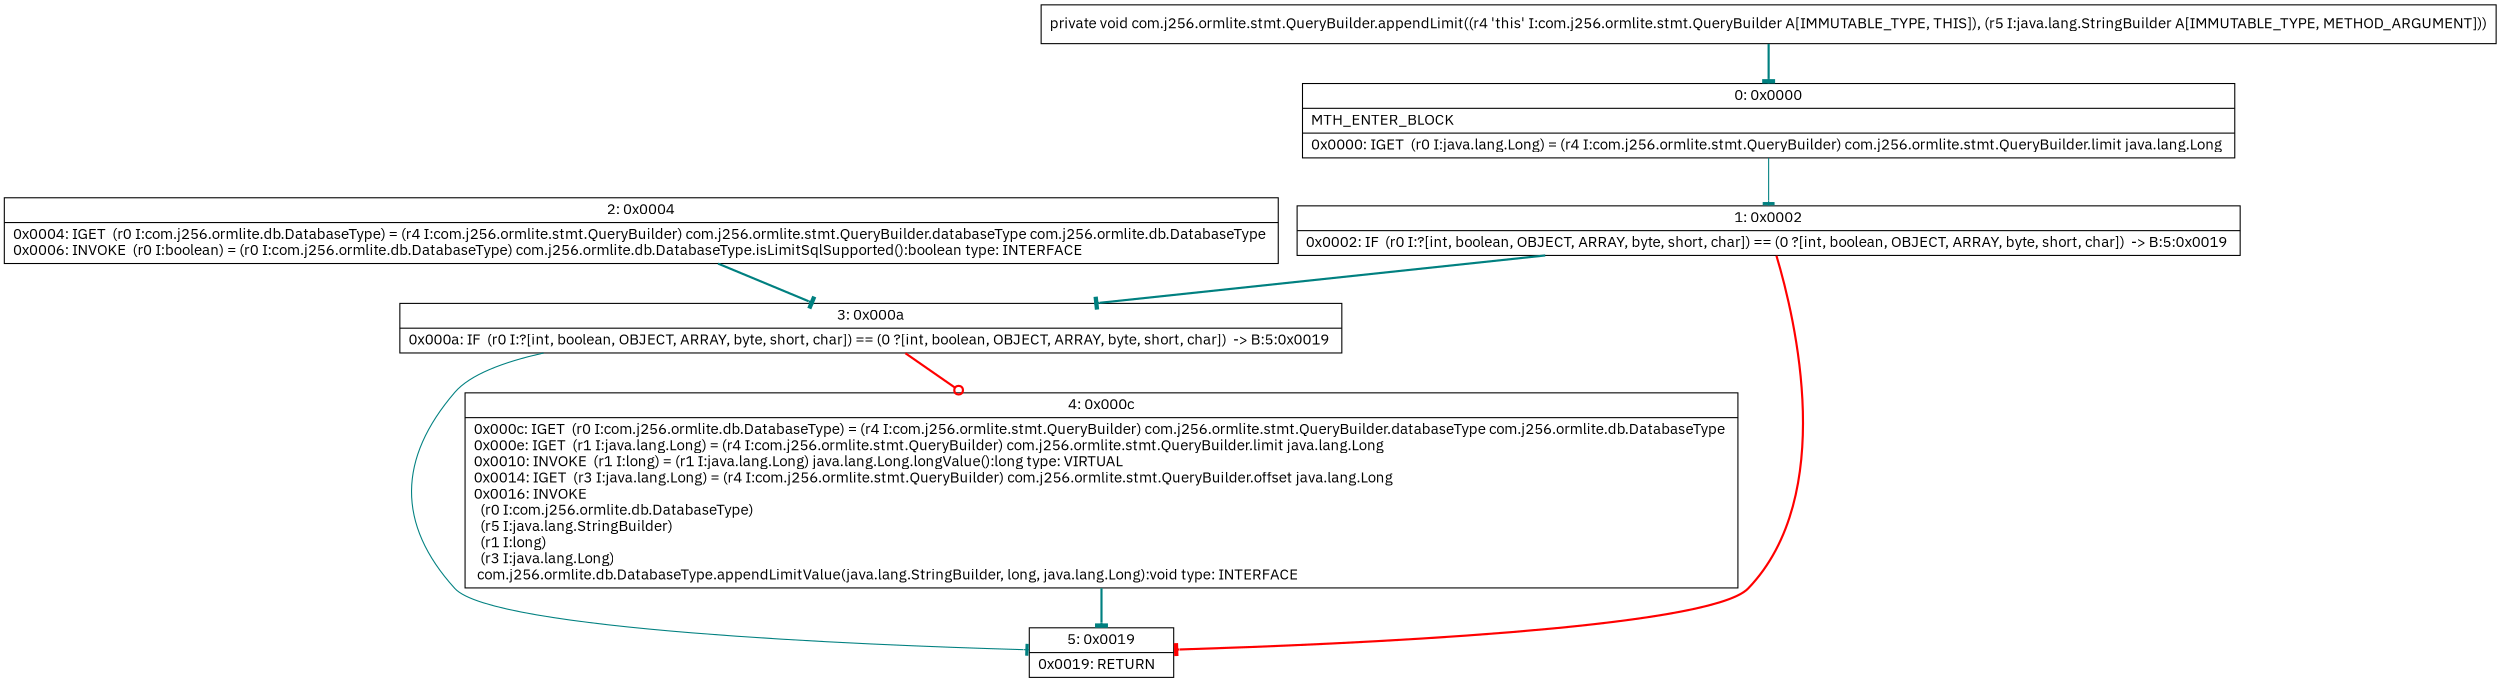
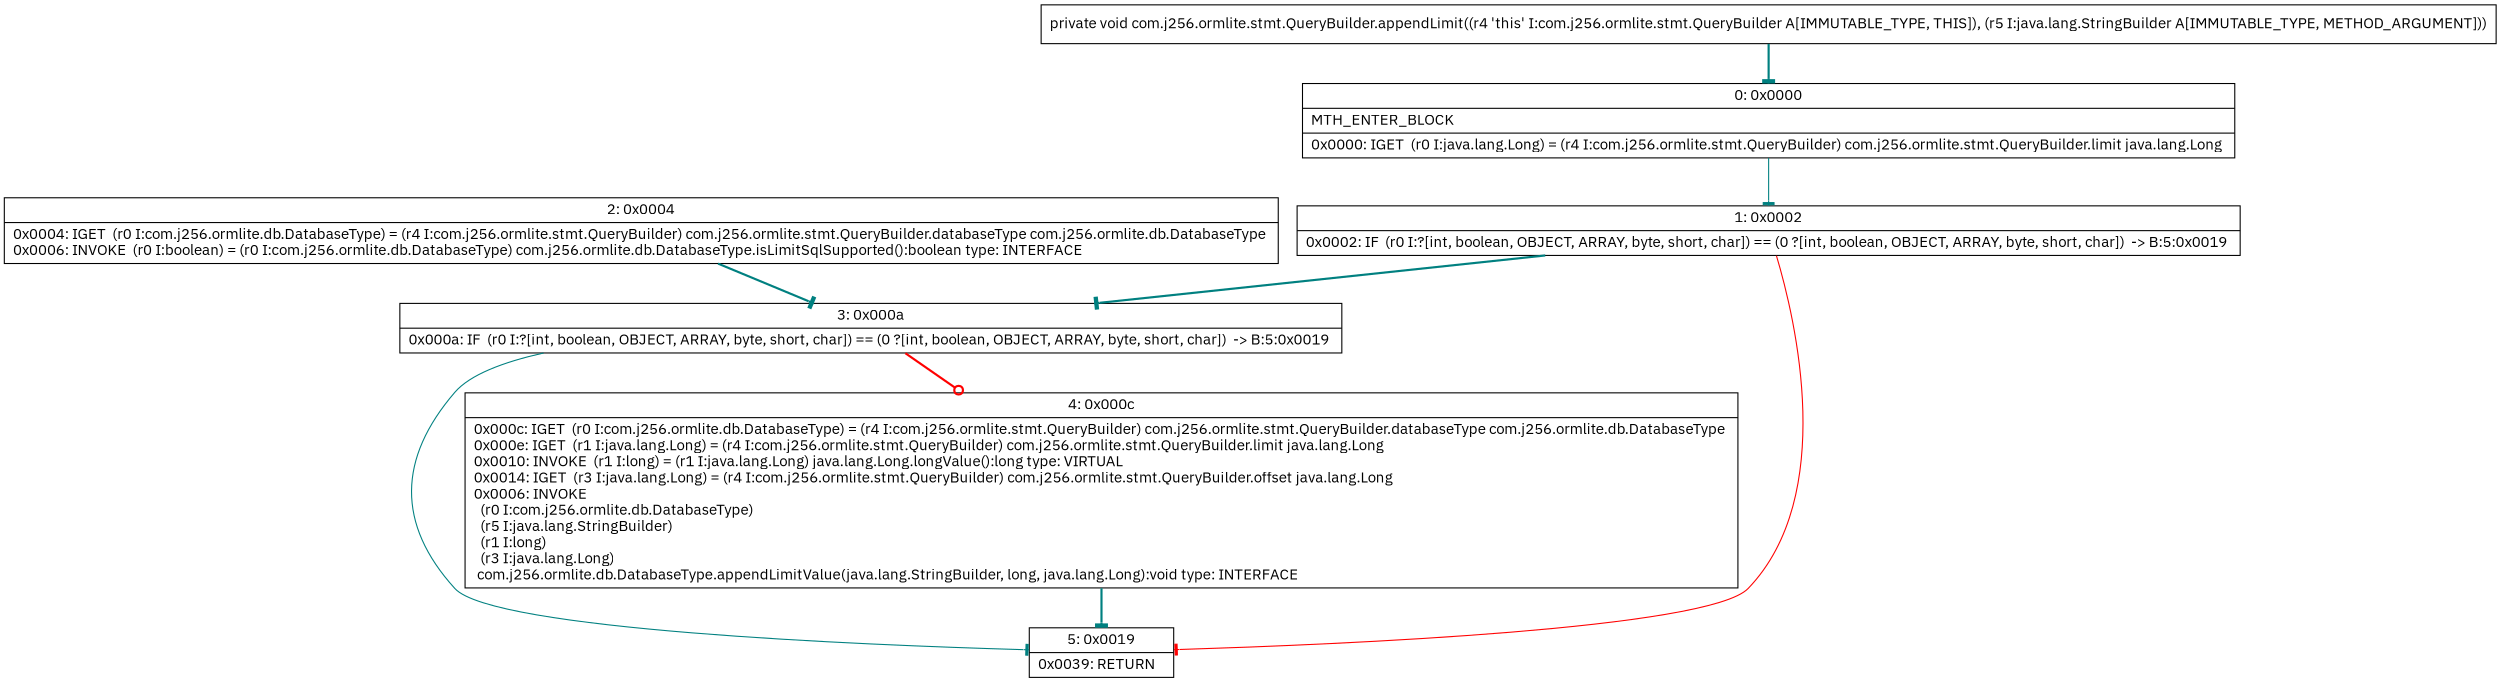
(534, 494) -> (534, 494)
(1640, 618) -> (1640, 618)
(1101, 664) -> (1101, 664)
